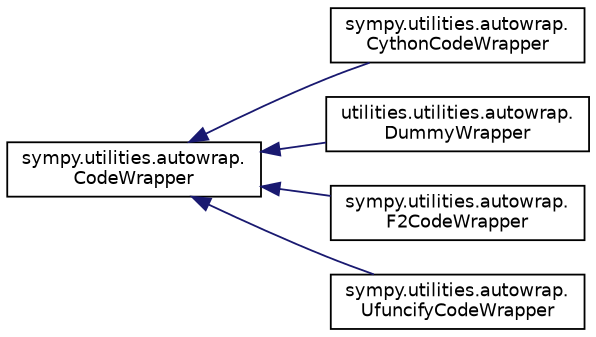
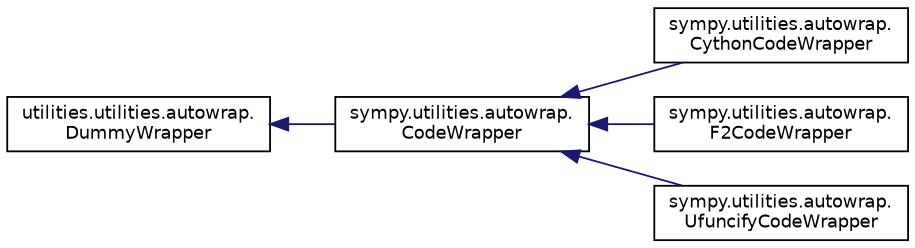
(303, 146) -> (312, 124)
